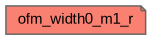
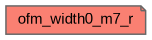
(76, 20) -> (76, 20)
